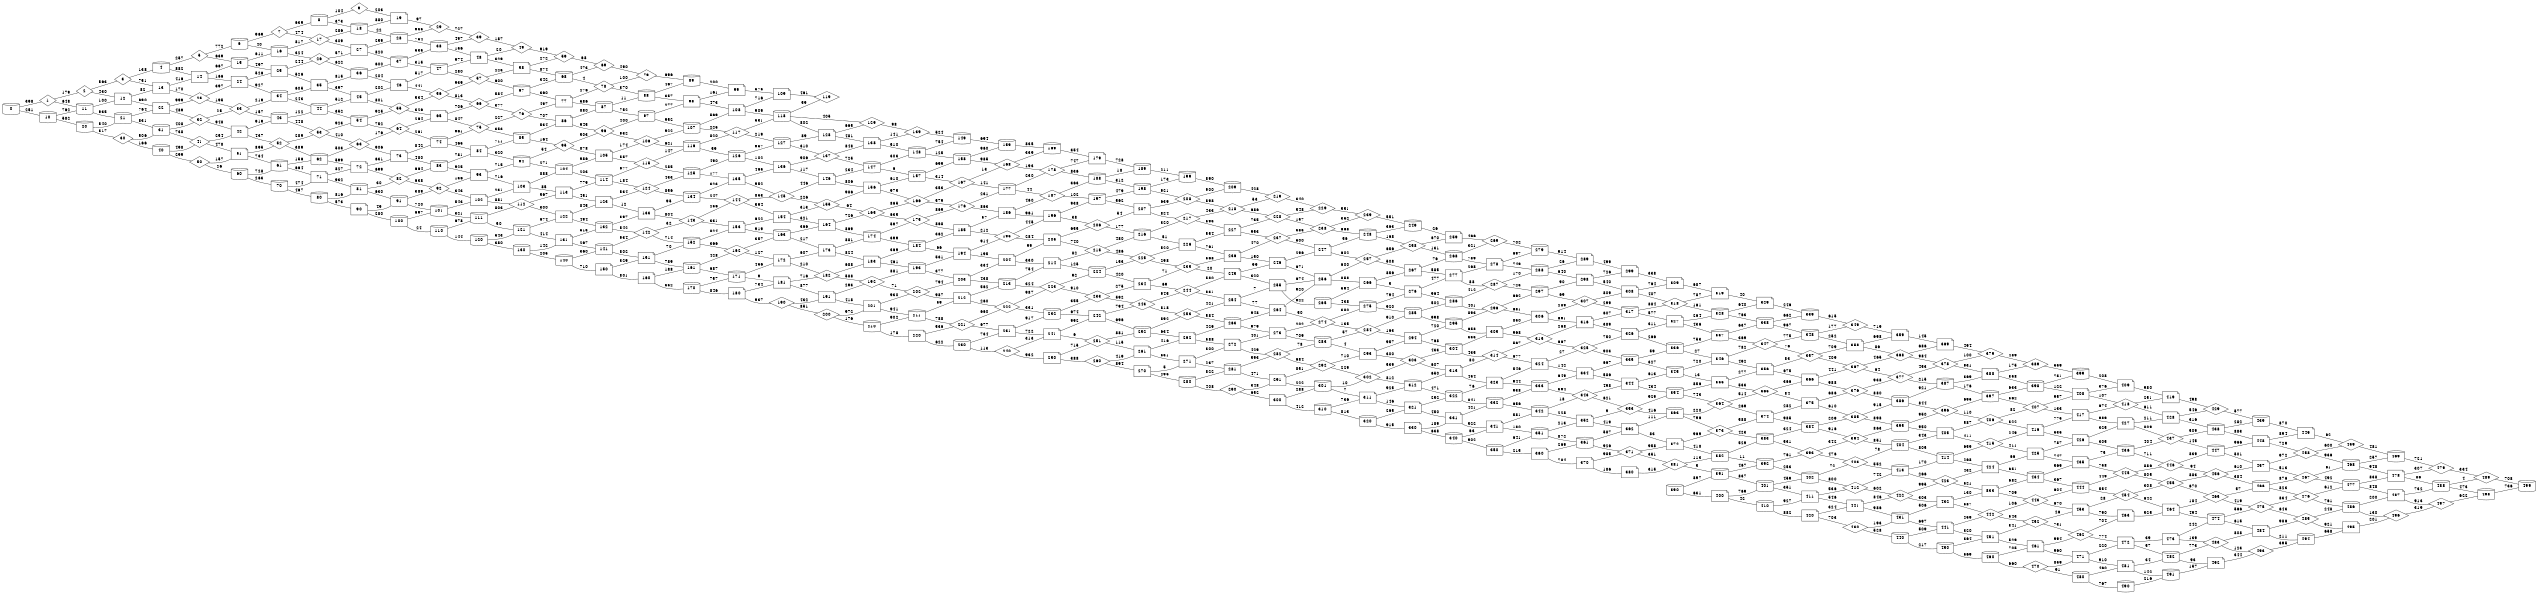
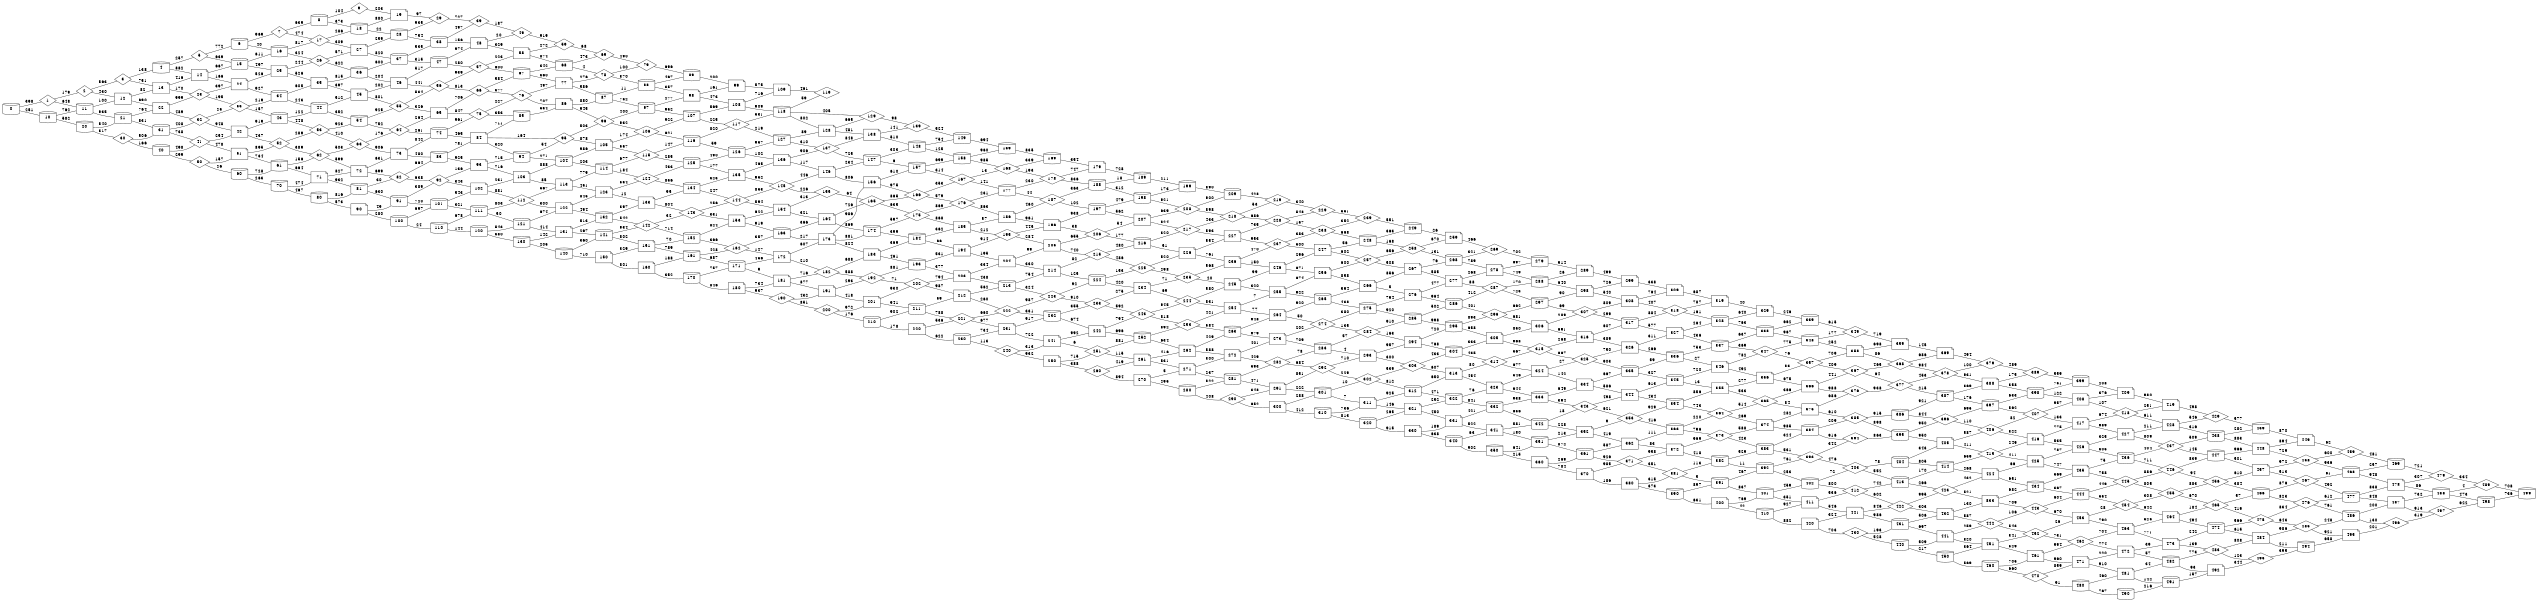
(543, 142) -> (521, 138)
(319, 159) -> (319, 155)
(849, 196) -> (855, 215)
(1300, 295) -> (1300, 307)
(1877, 397) -> none
(1877, 444) -> none
none -> (1652, 490)
none -> (2148, 536)
